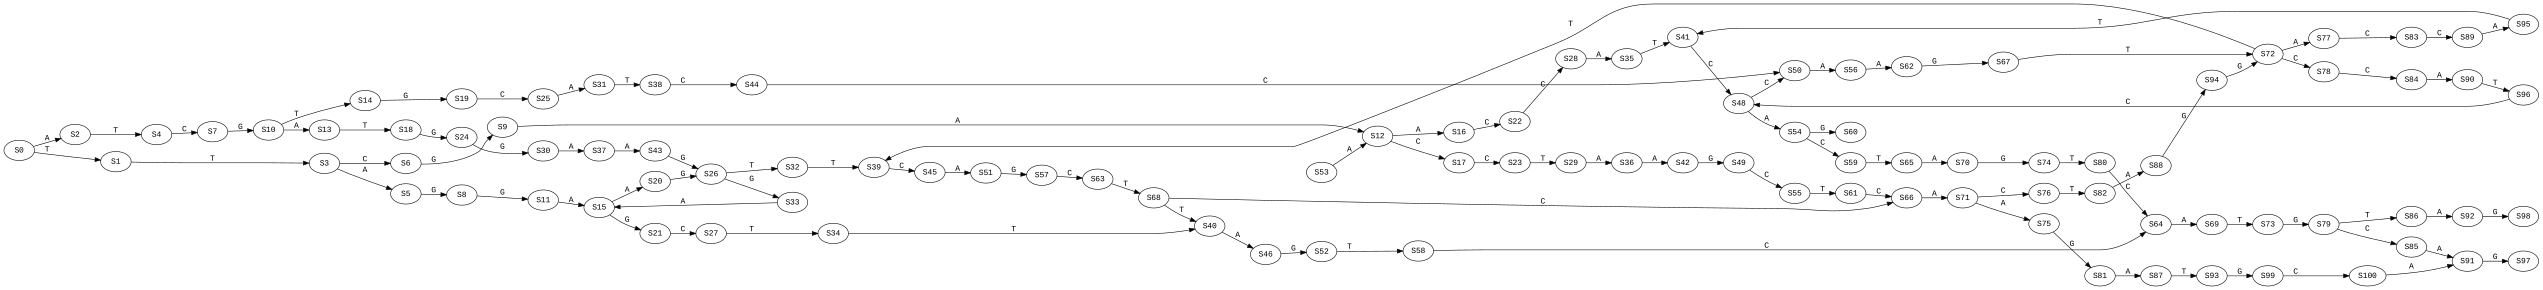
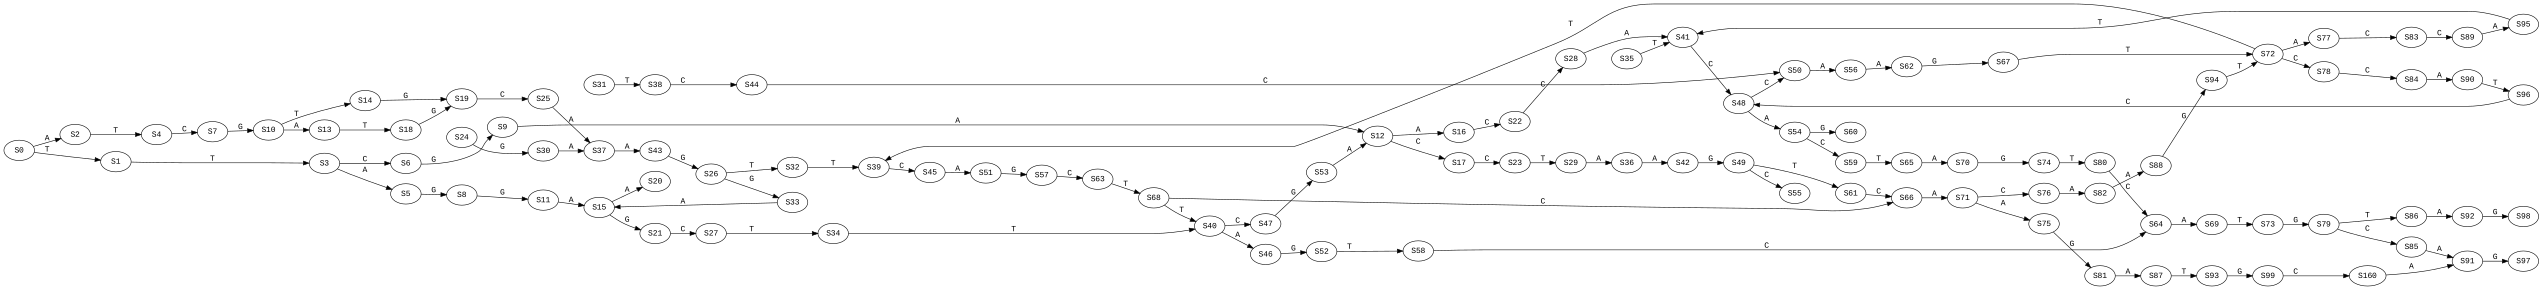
(1596, 59) -> (1622, 40)
(2240, 66) -> (2240, 66)
(568, 93) -> (568, 121)
(430, 137) -> (433, 117)
(680, 178) -> none
(2072, 189) -> (2072, 189)
(1820, 193) -> (1794, 173)
none -> (1266, 224)
(2368, 276) -> (2368, 276)
